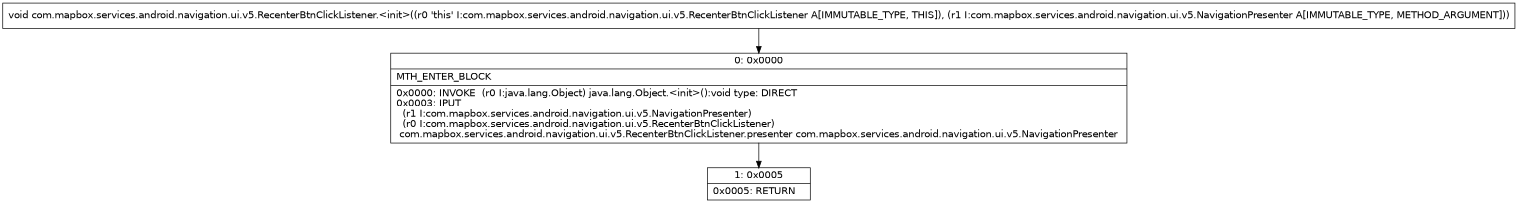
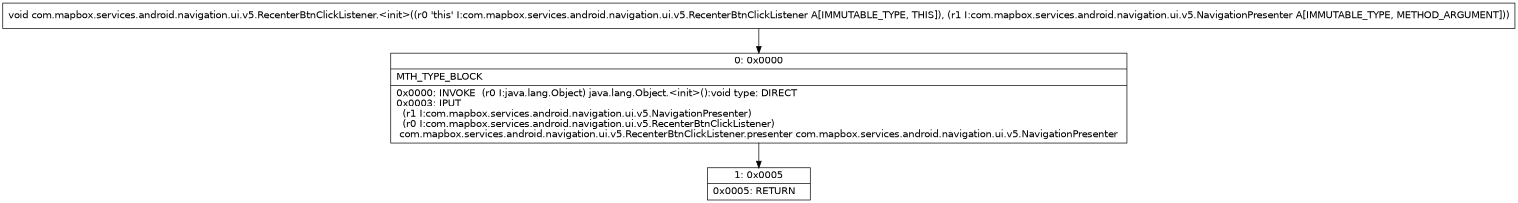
(444, 77) -> (439, 77)
